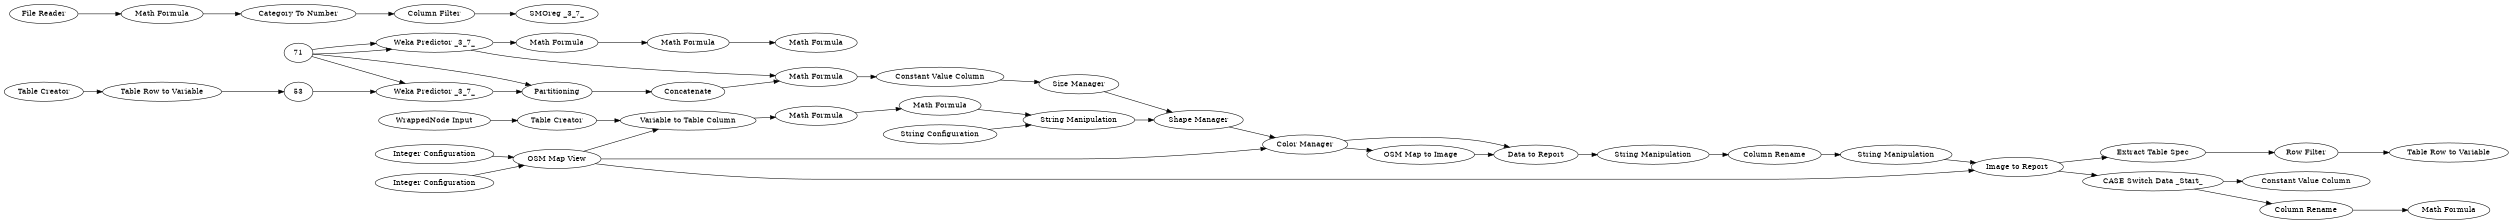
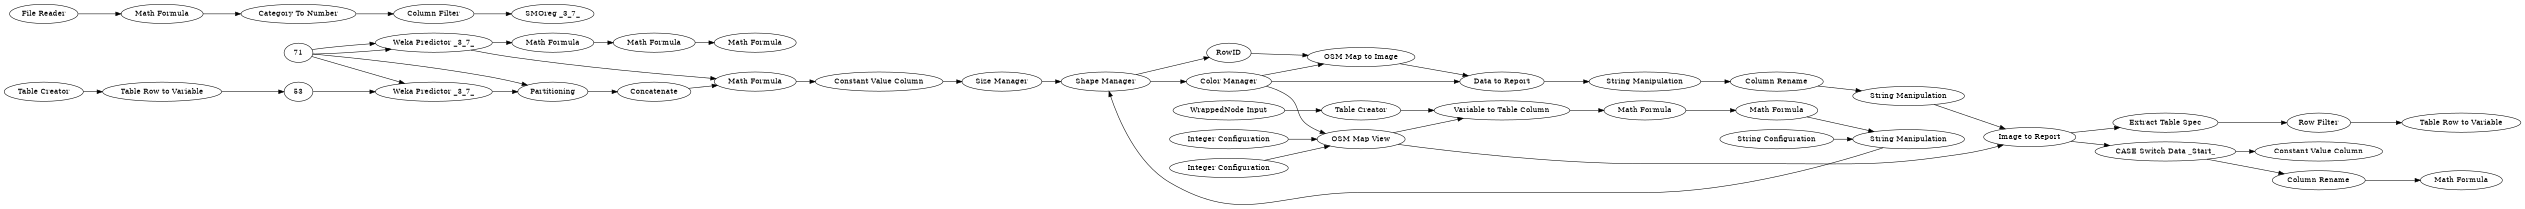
none -> (1229, 53)
(931, 159) -> (1296, 106)
